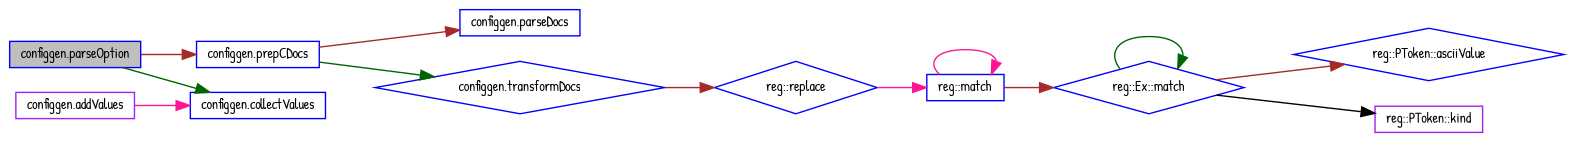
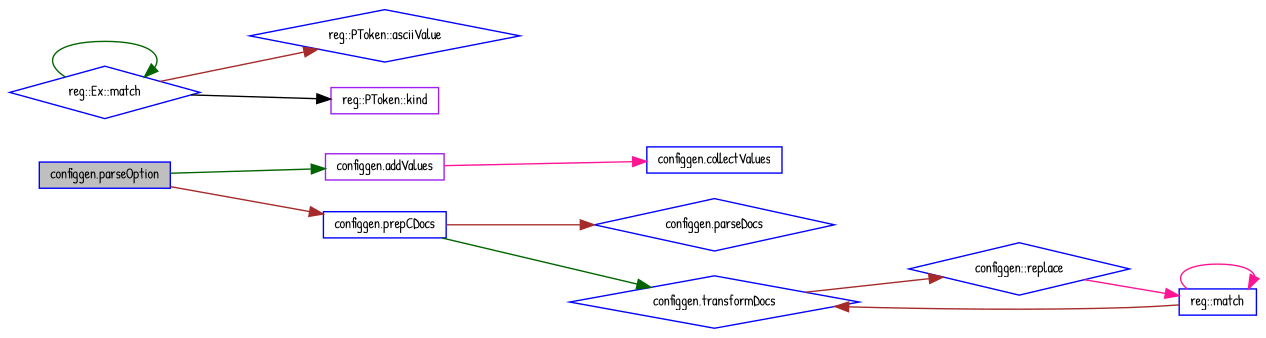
(520, 23) -> (714, 225)
(159, 78) -> (241, 171)
(796, 88) -> (1019, 269)
(1022, 88) -> (1014, 309)
